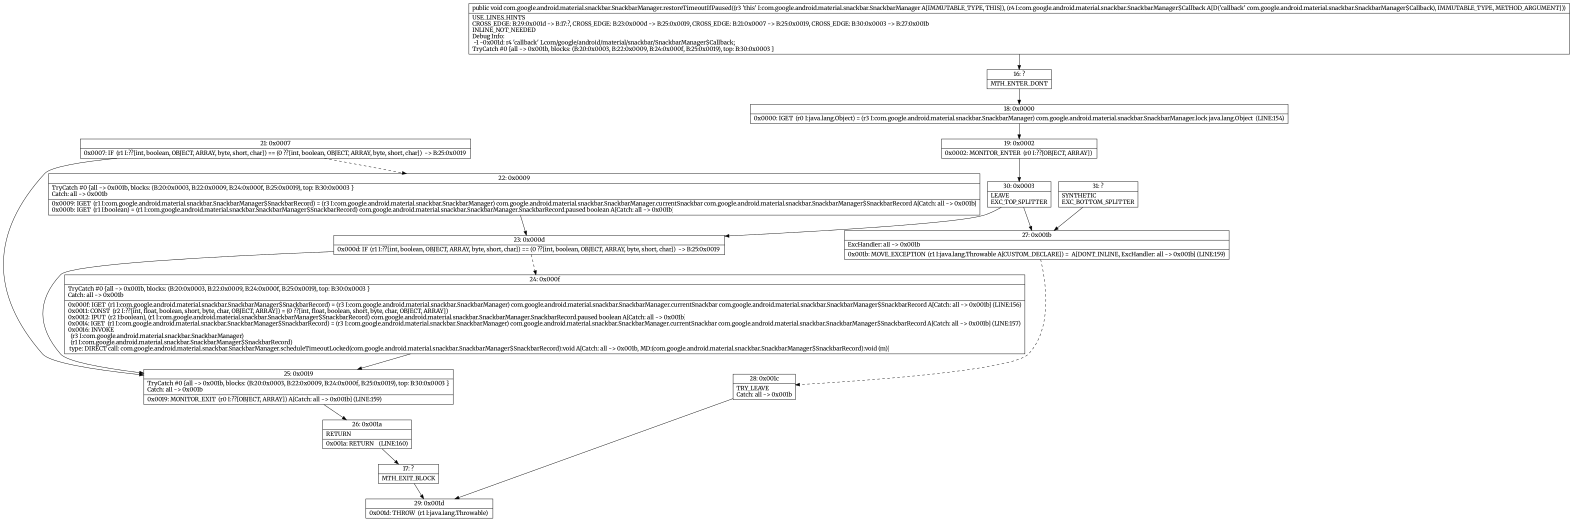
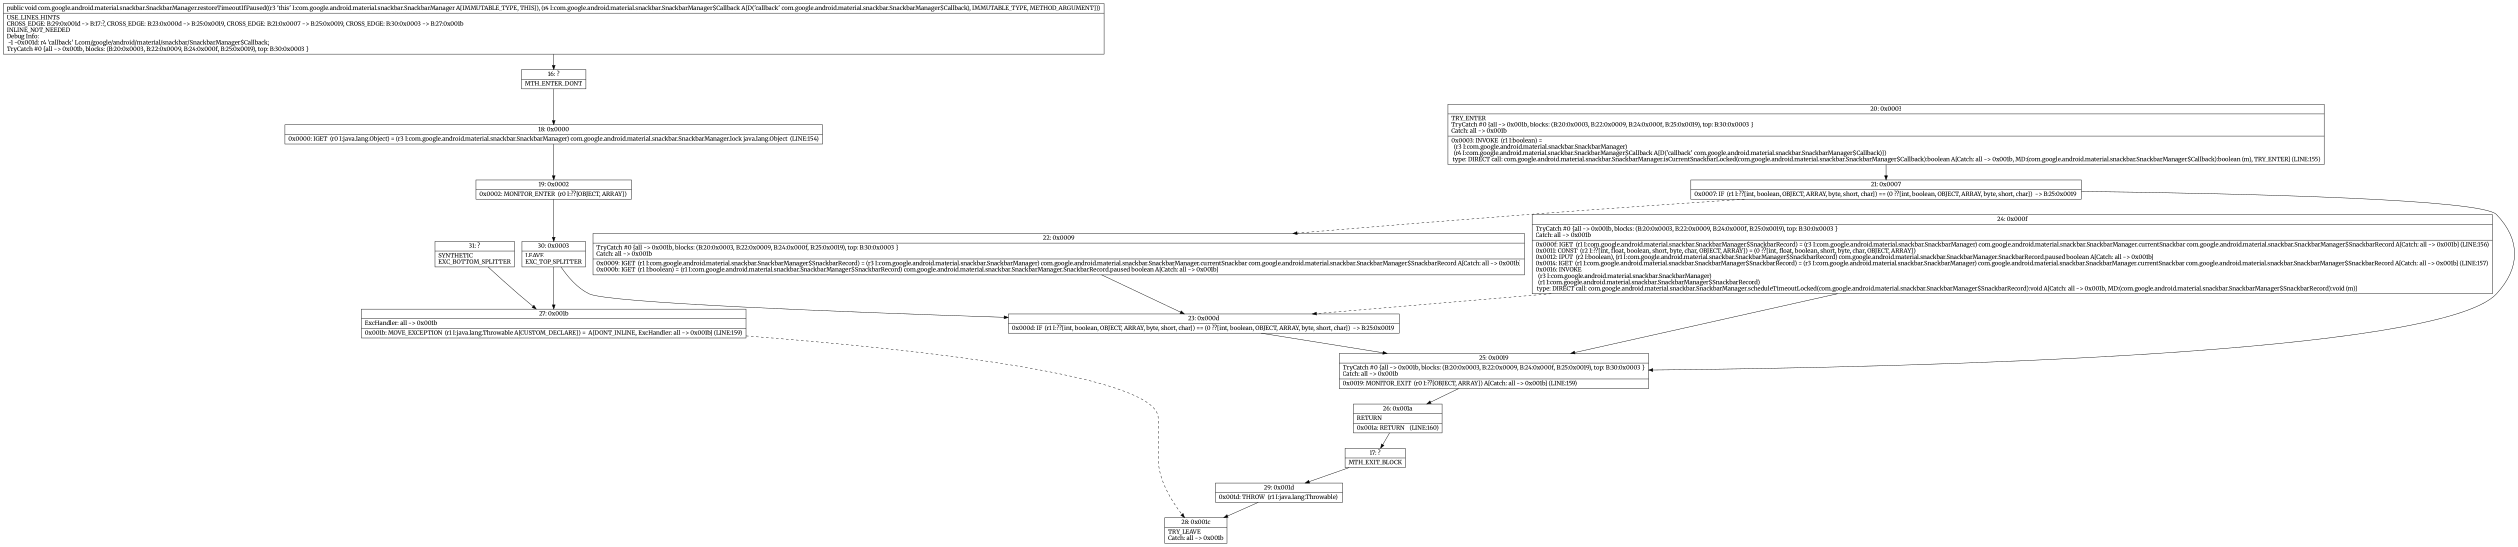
none -> (1886, 134)
(533, 263) -> (1434, 304)
(596, 448) -> (1243, 509)
